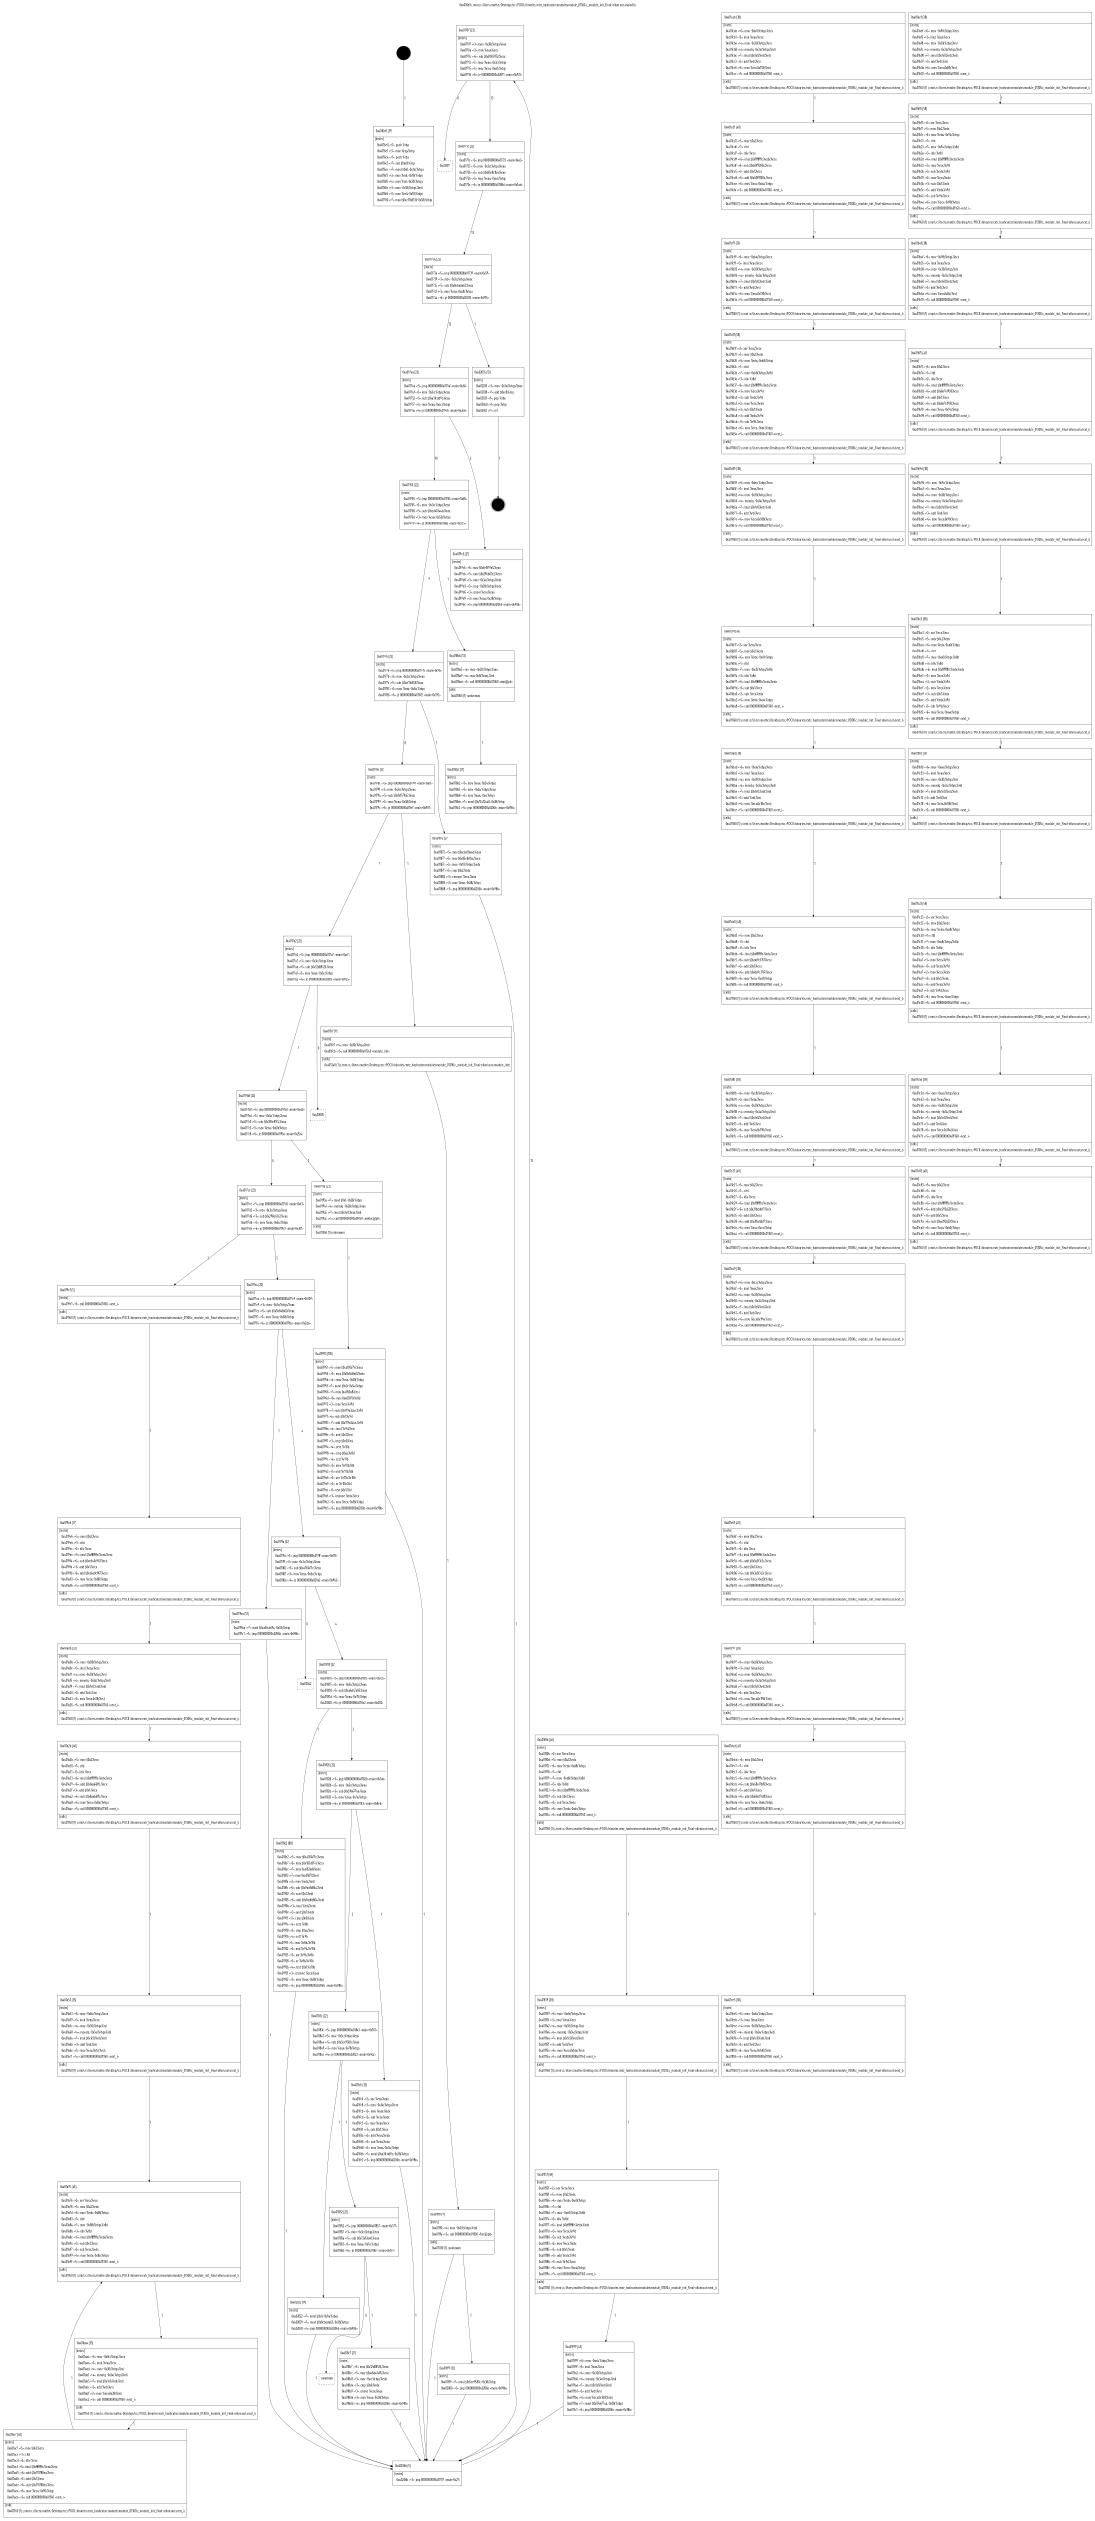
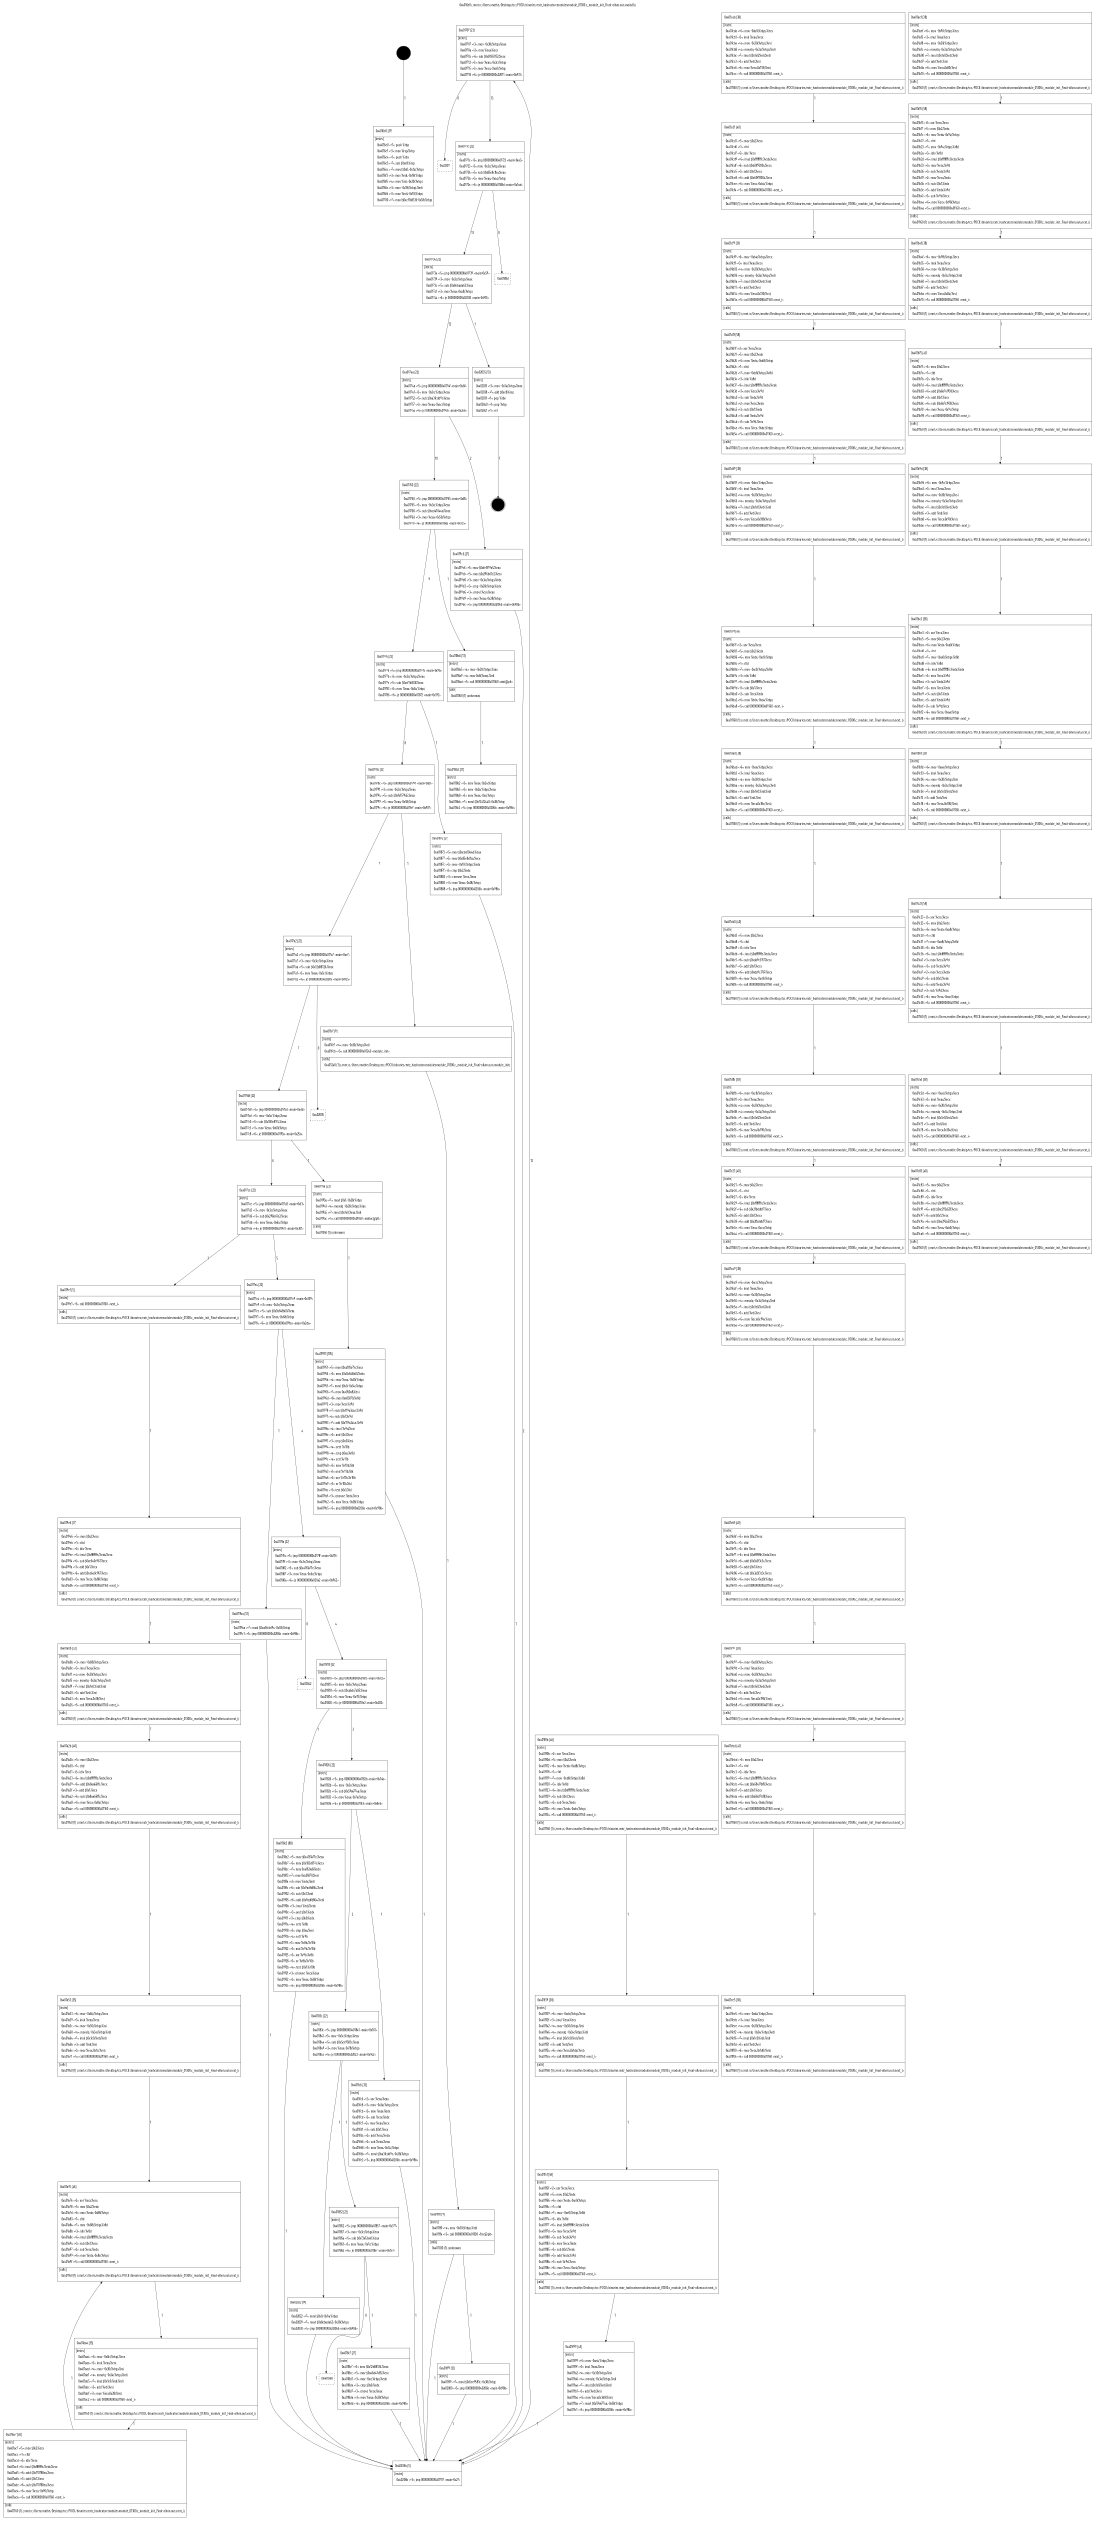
none -> (503, 279)
none -> (522, 1550)
